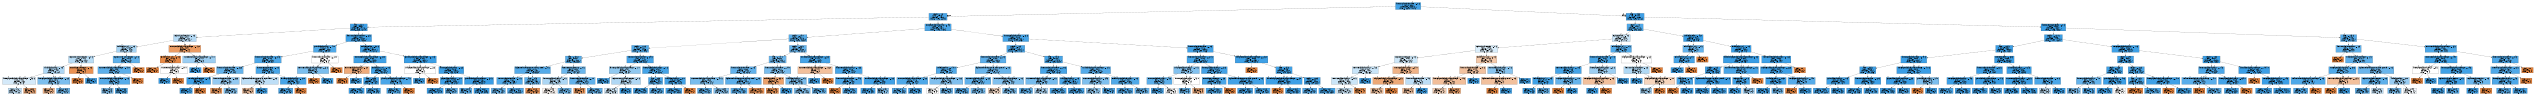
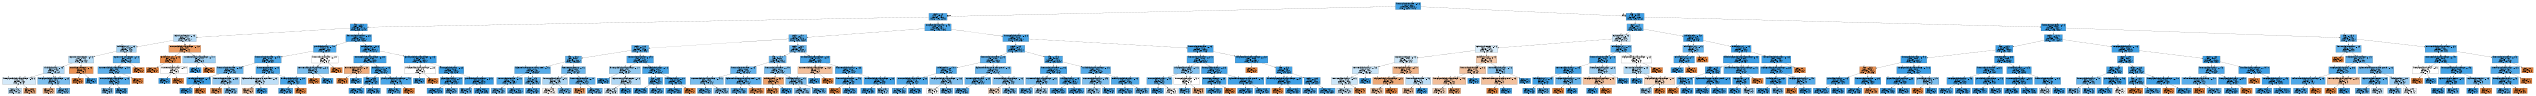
(1868, 70) -> (1868, 70)
(533, 91) -> (533, 91)
(978, 91) -> none
(1871, 91) -> (1871, 91)
(2520, 91) -> (2520, 91)
